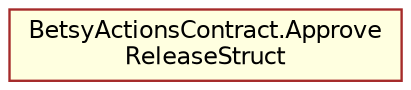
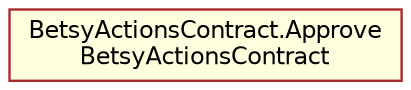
(206, 45) -> (206, 45)
